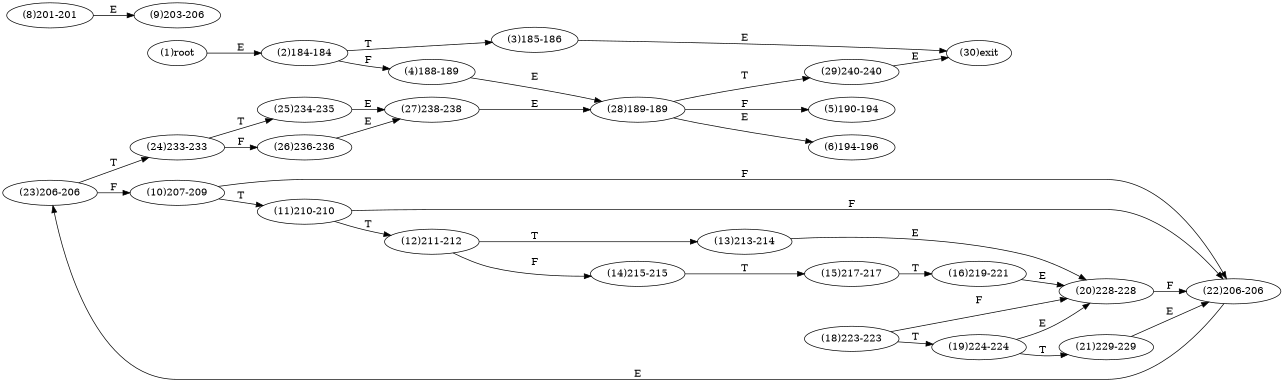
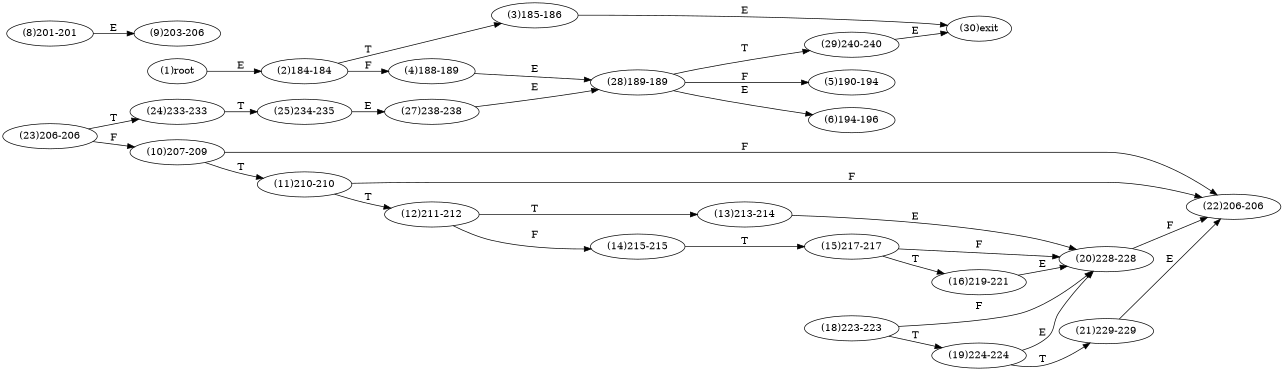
(305, 147) -> none
none -> (975, 253)
(603, 379) -> none
